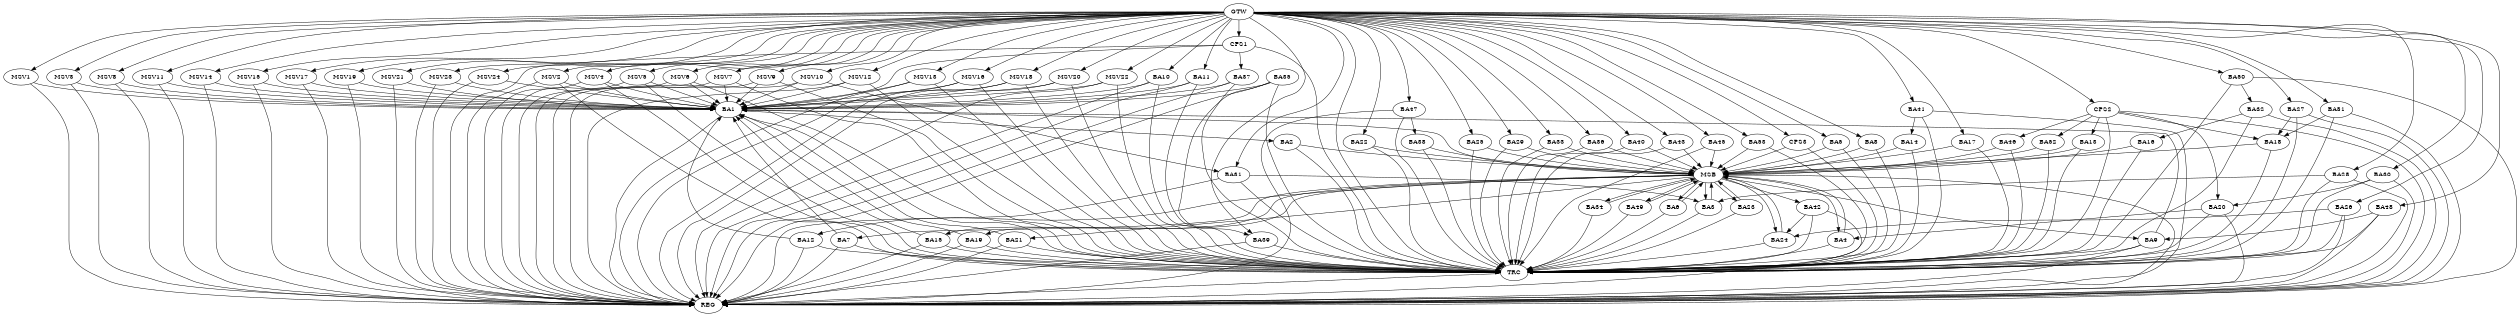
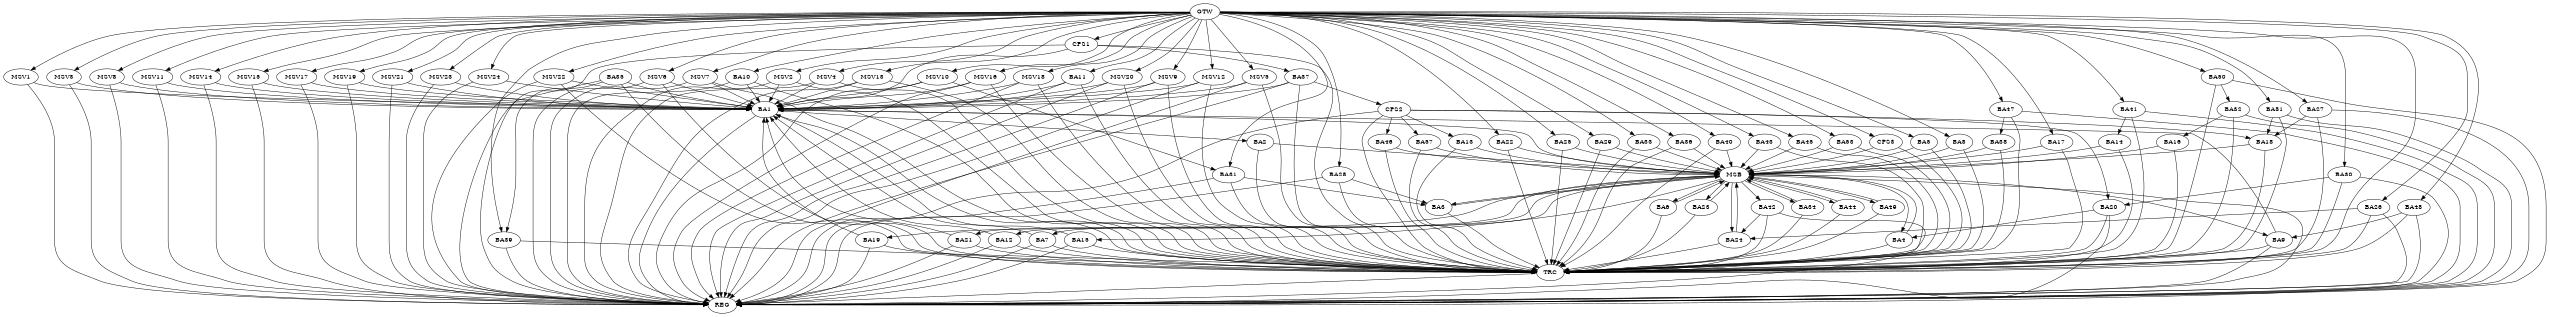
(1681, 19) -> (1345, 93)
(2048, 142) -> (1425, 142)
none -> (1848, 207)
